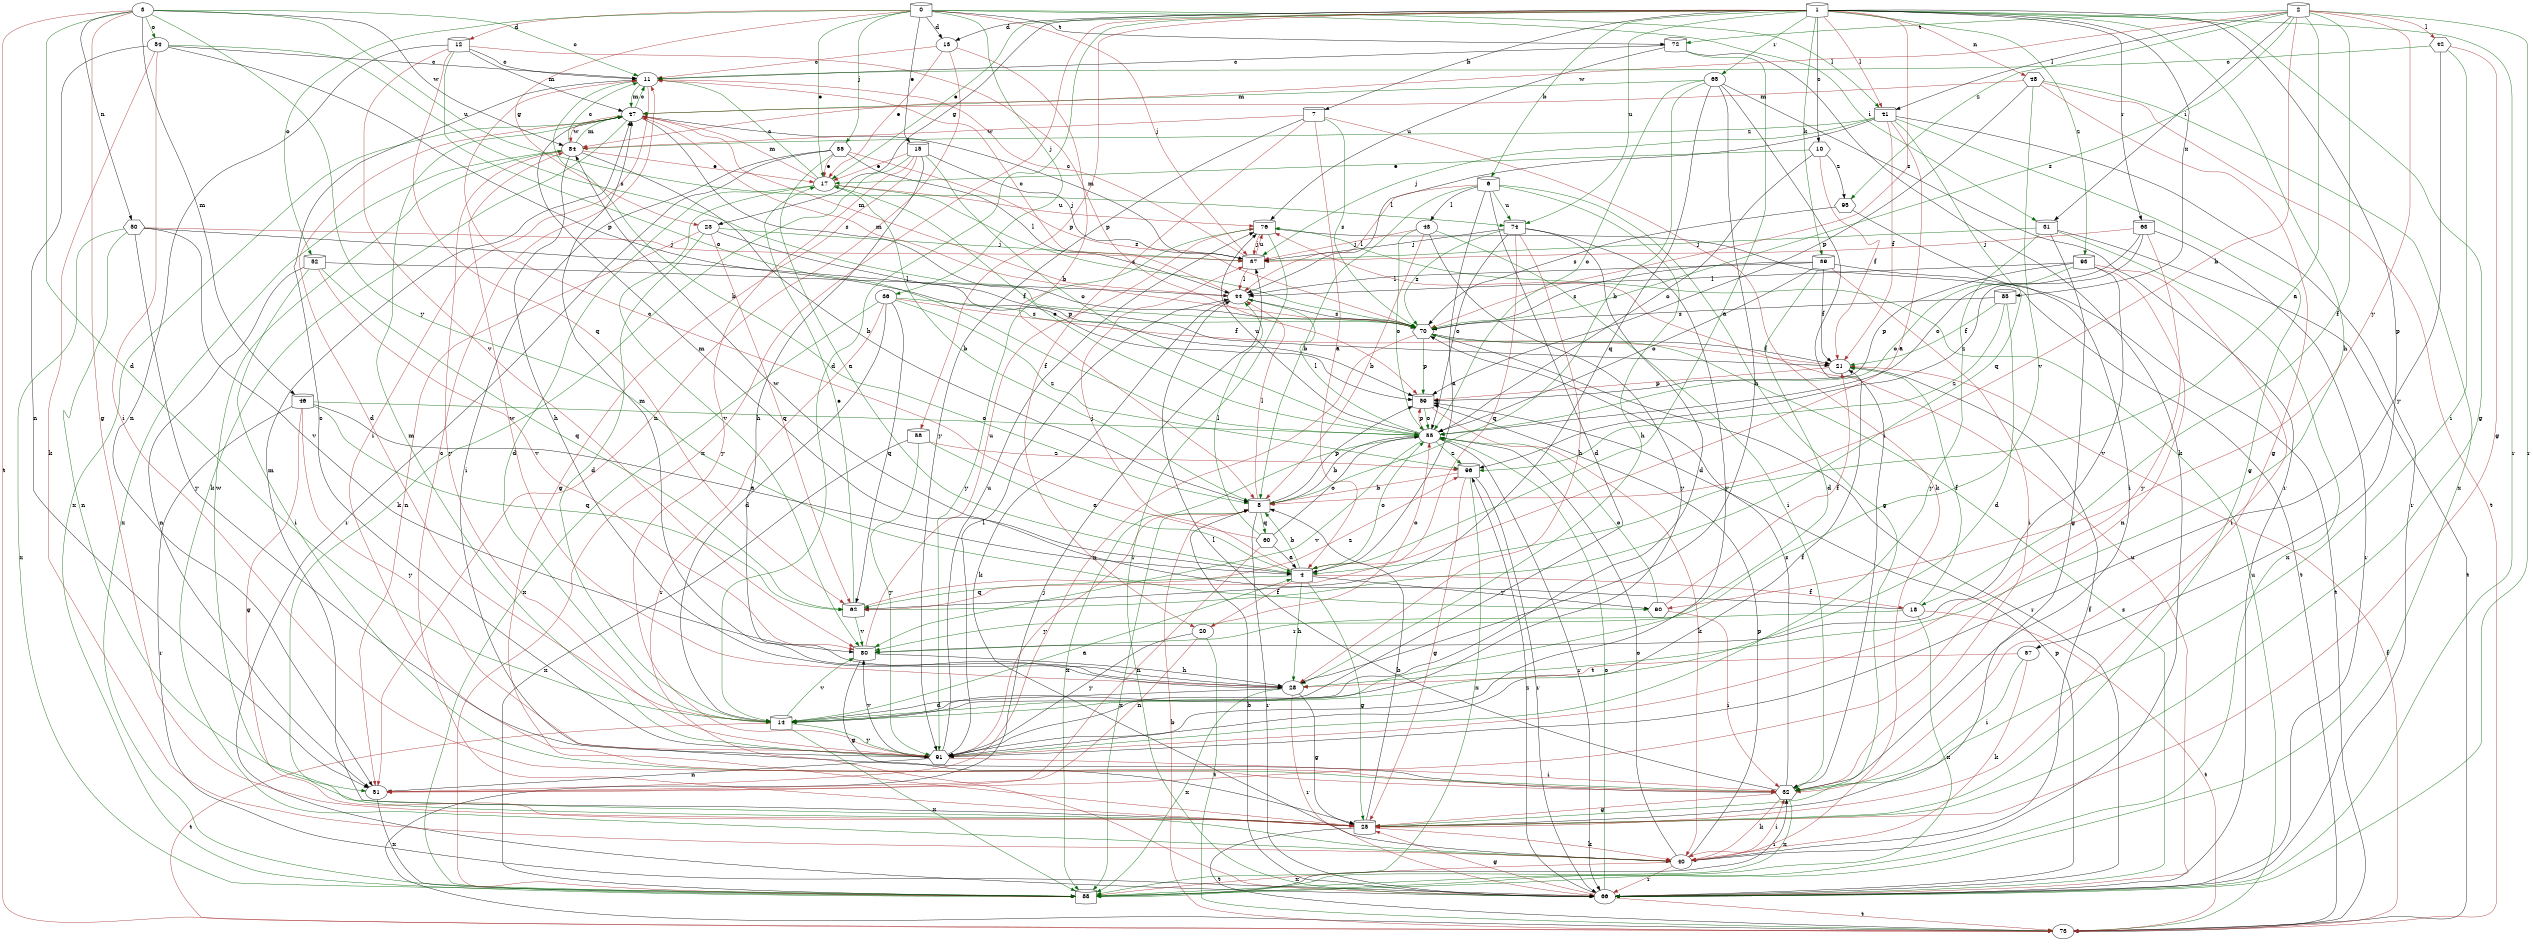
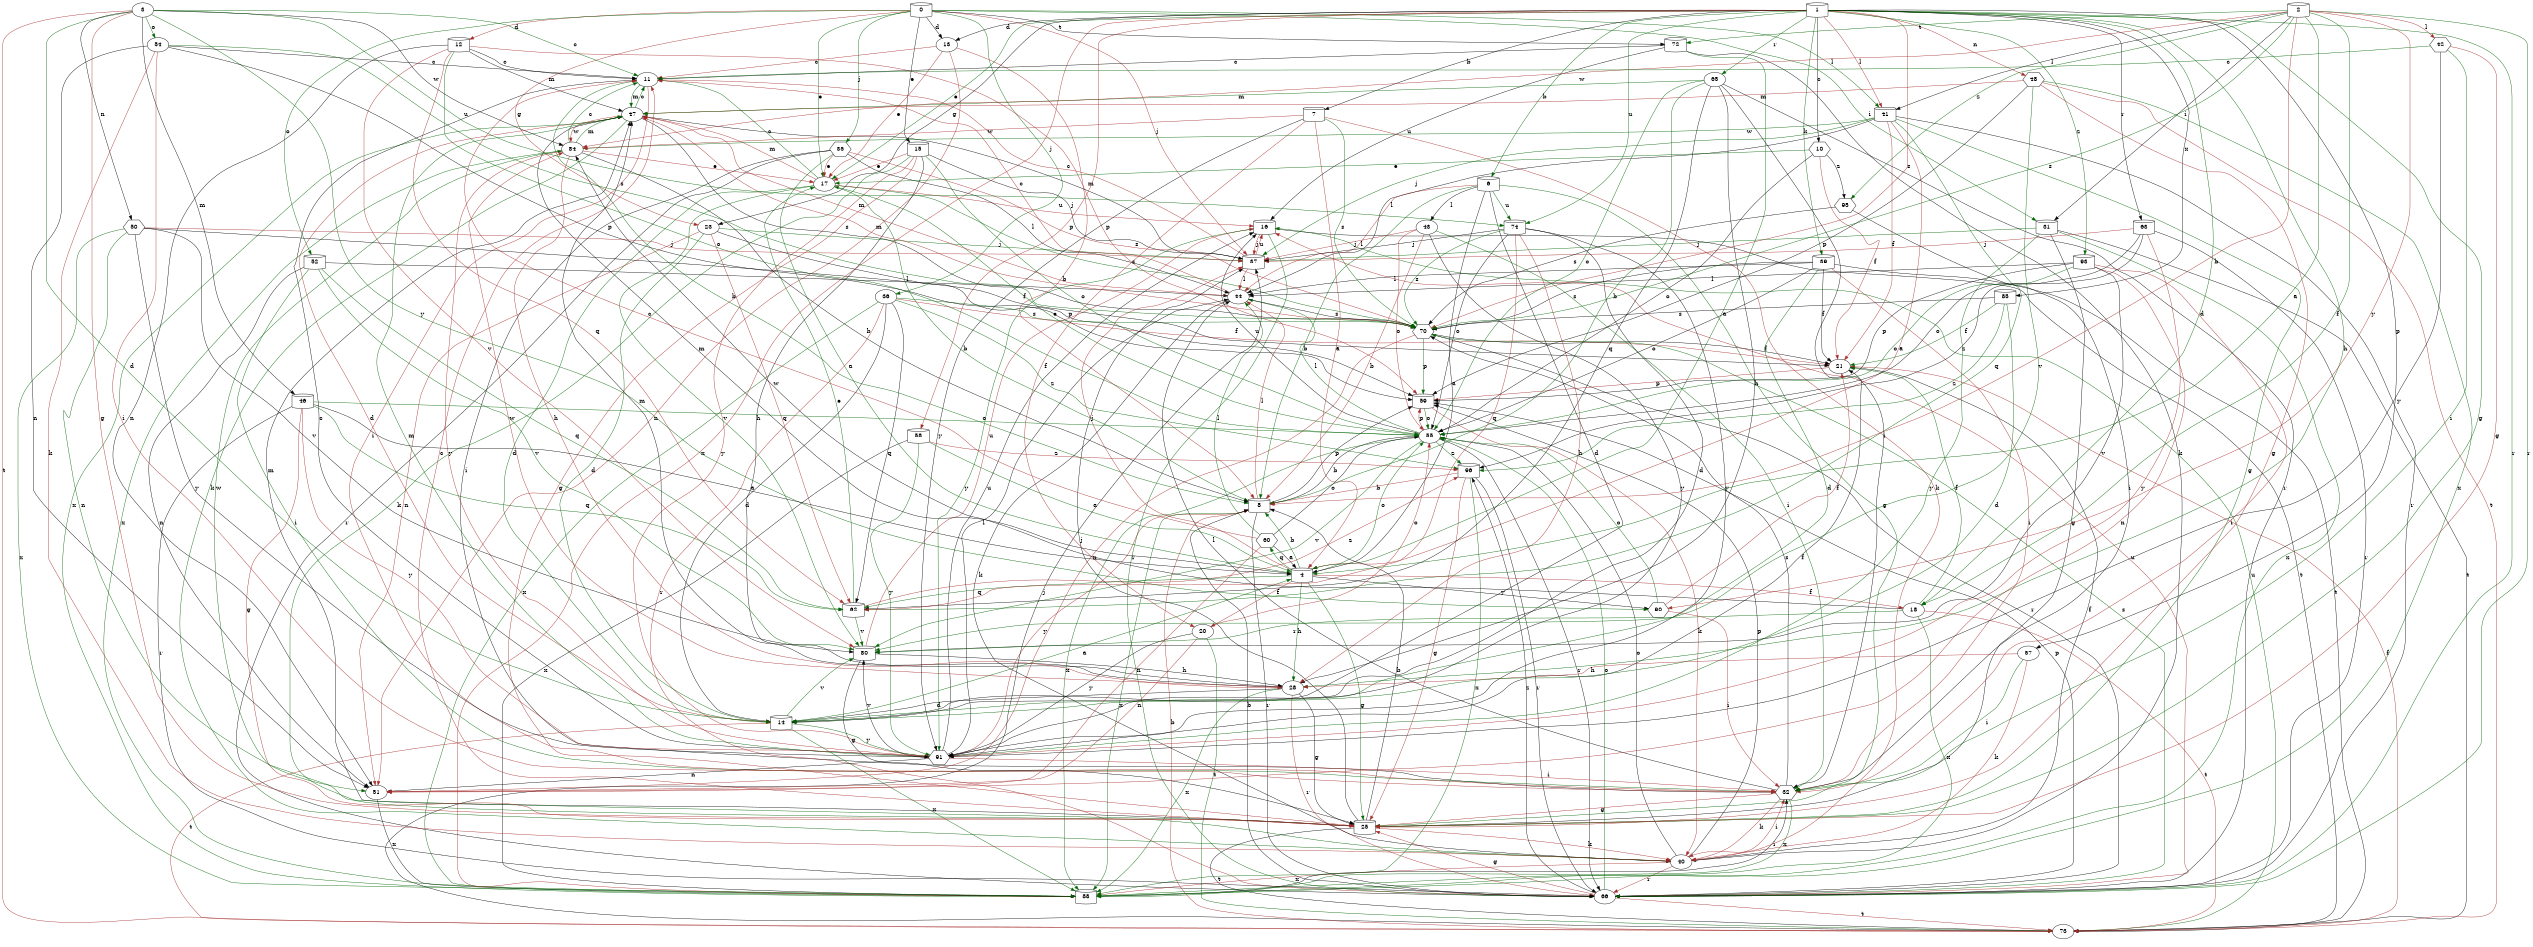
(1074, 85) -> (2211, 206)
(1749, 132) -> (1749, 132)
(1264, 227) -> (1264, 227)
(1396, 331) -> (1396, 331)
(1639, 457) -> none
(552, 477) -> (552, 477)
(1263, 521) -> (1280, 562)
none -> (1119, 590)
(696, 617) -> (721, 631)
(1593, 671) -> (1593, 671)
